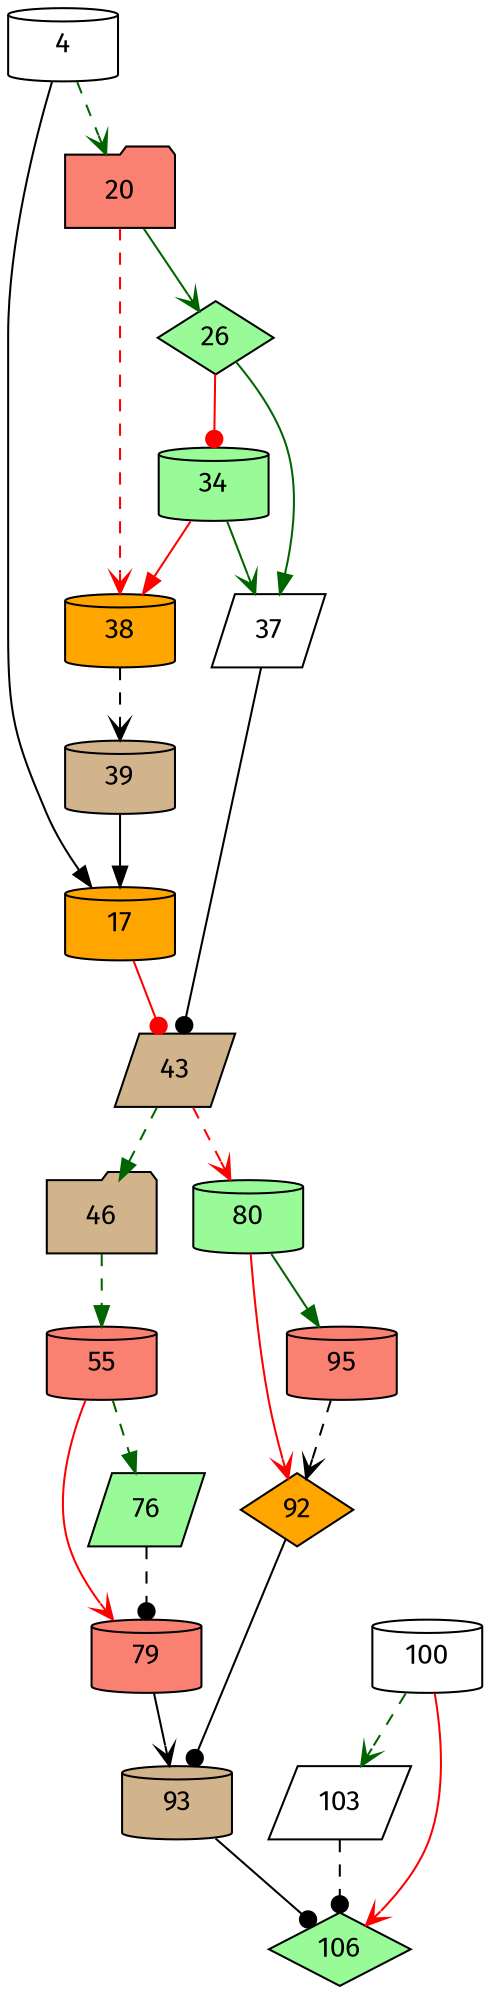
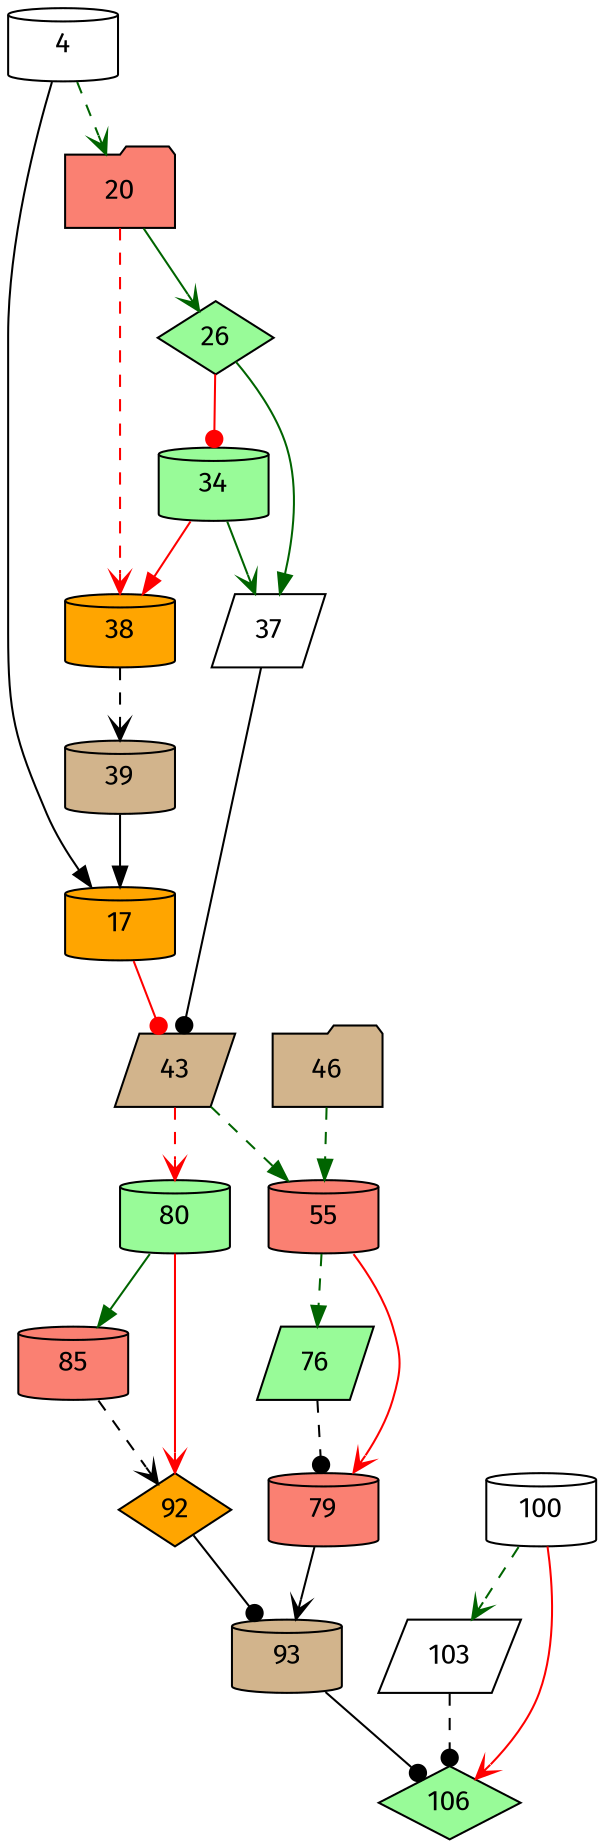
(143, 1134) -> (242, 1137)
(342, 1363) -> (73, 1363)
